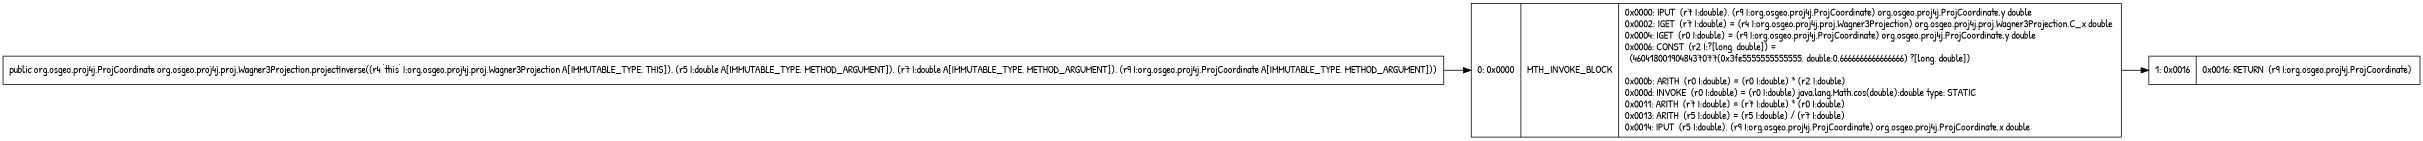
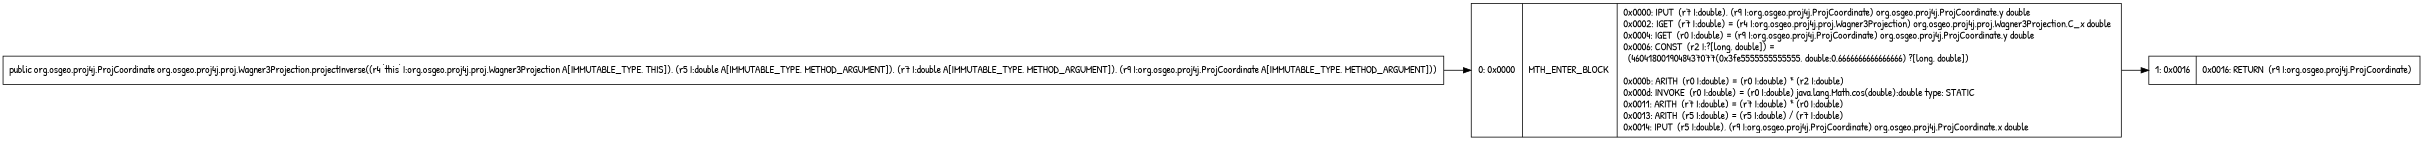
(1570, 70) -> (1569, 70)
